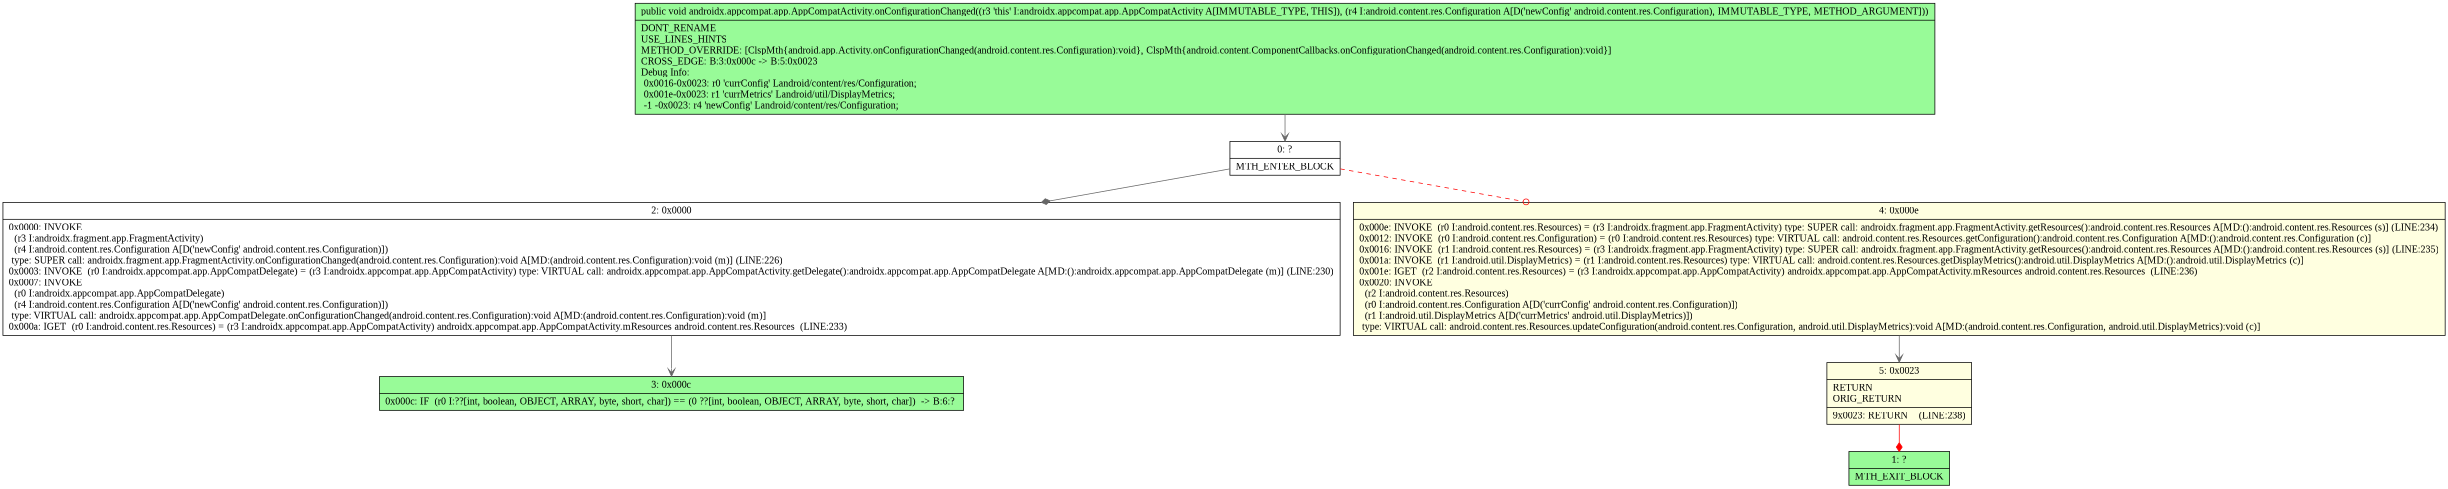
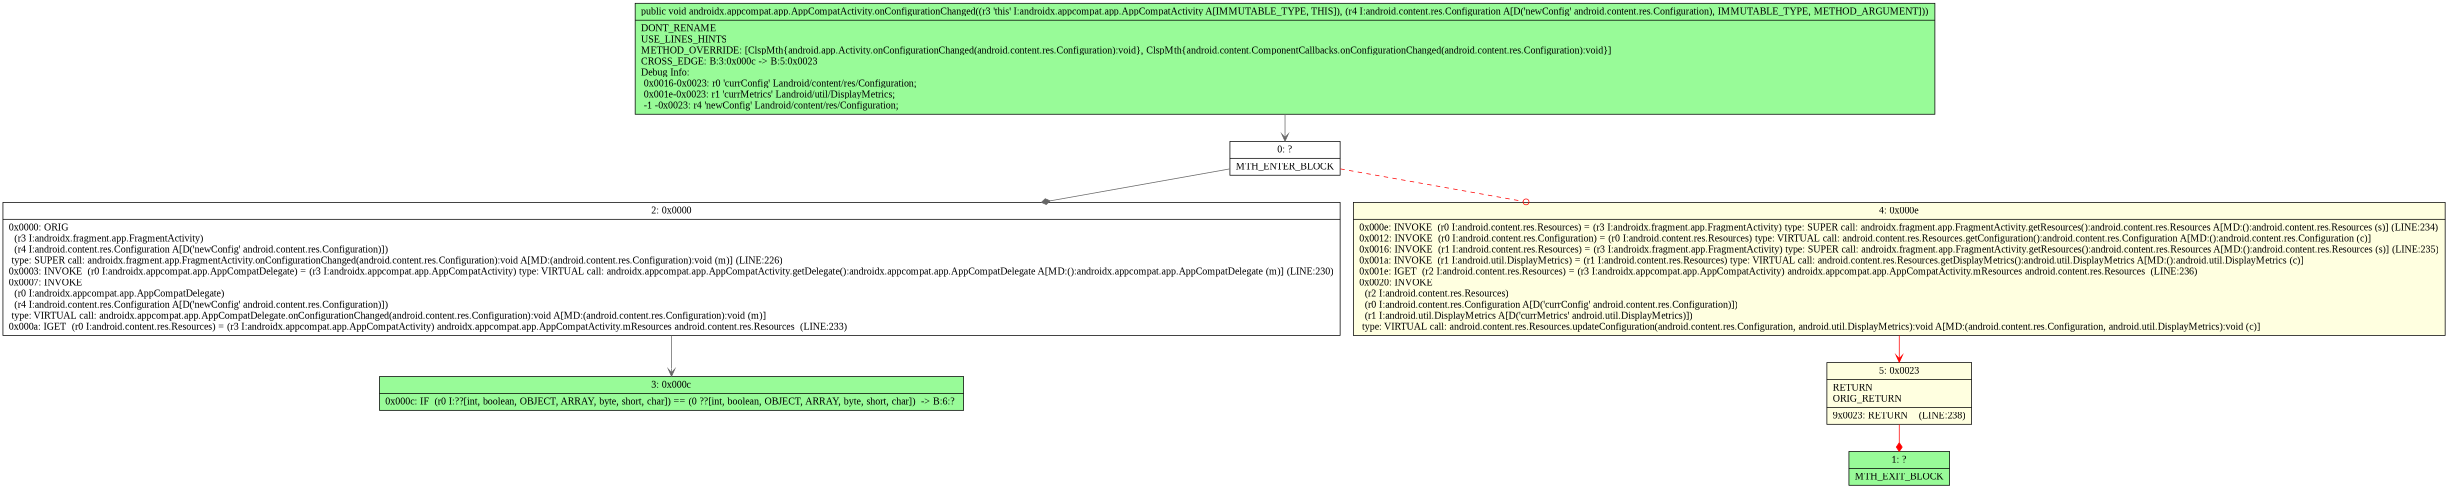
(48, 227) -> (42, 227)
(1899, 345) -> (1899, 345)
